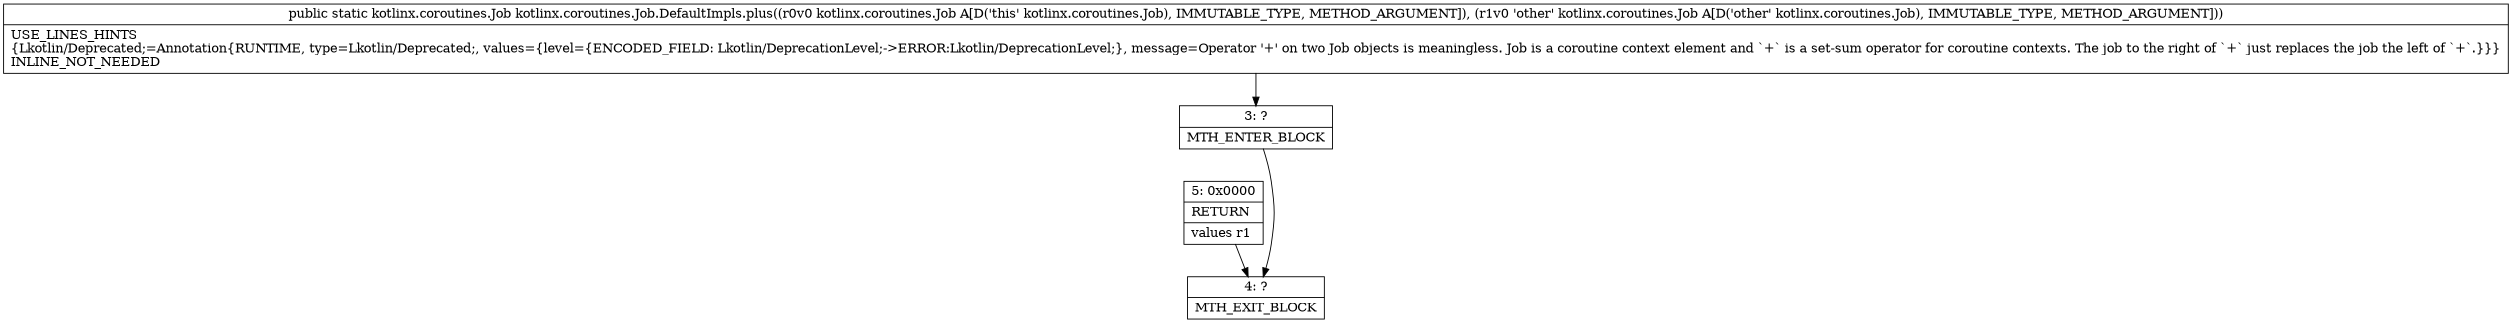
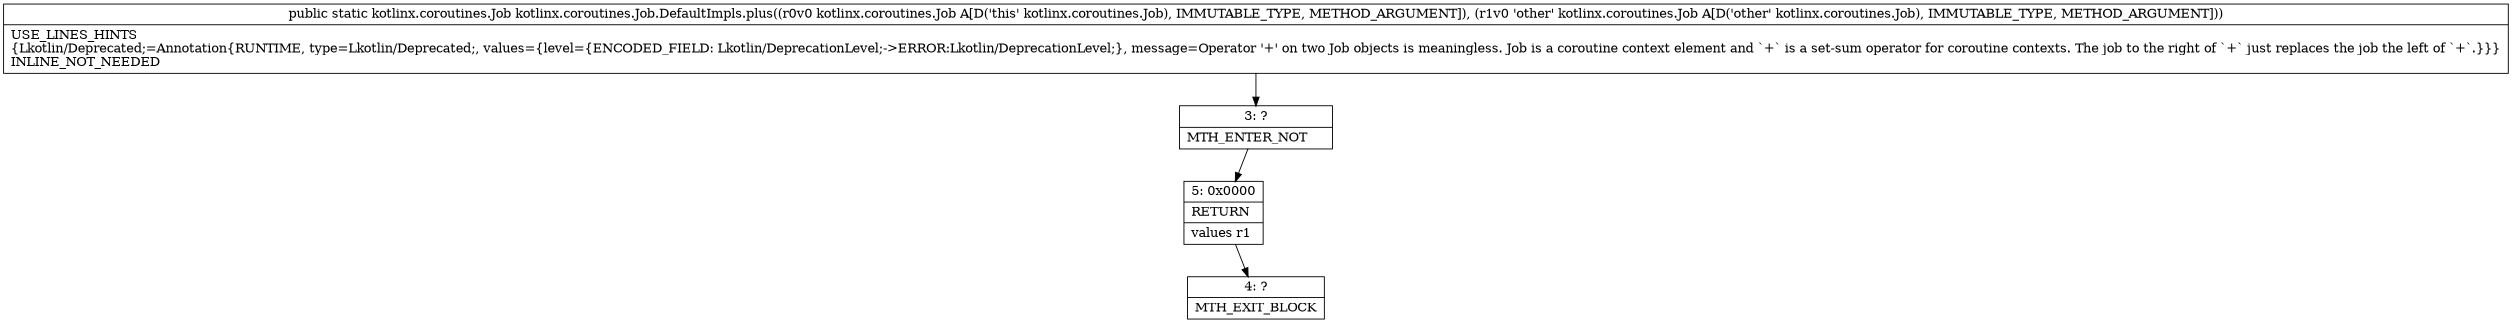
(1256, 138) -> (1247, 138)
(1274, 208) -> (1243, 161)
